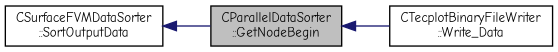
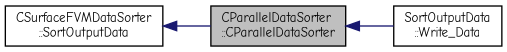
(276, 26) -> (278, 26)
(471, 26) -> (448, 26)
